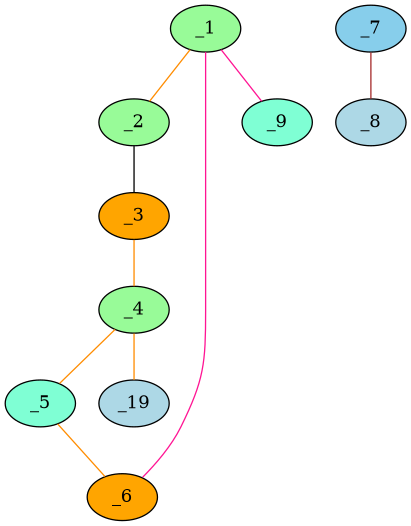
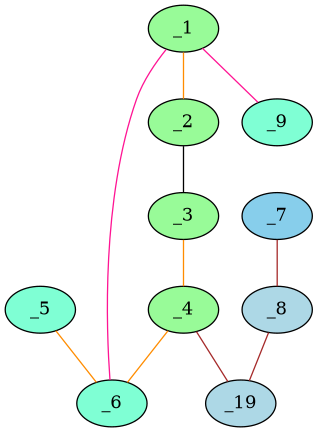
(134, 216) -> (183, 216)
(87, 356) -> (148, 357)
(134, 357) -> (212, 357)
none -> (259, 357)
(122, 497) -> (112, 403)
